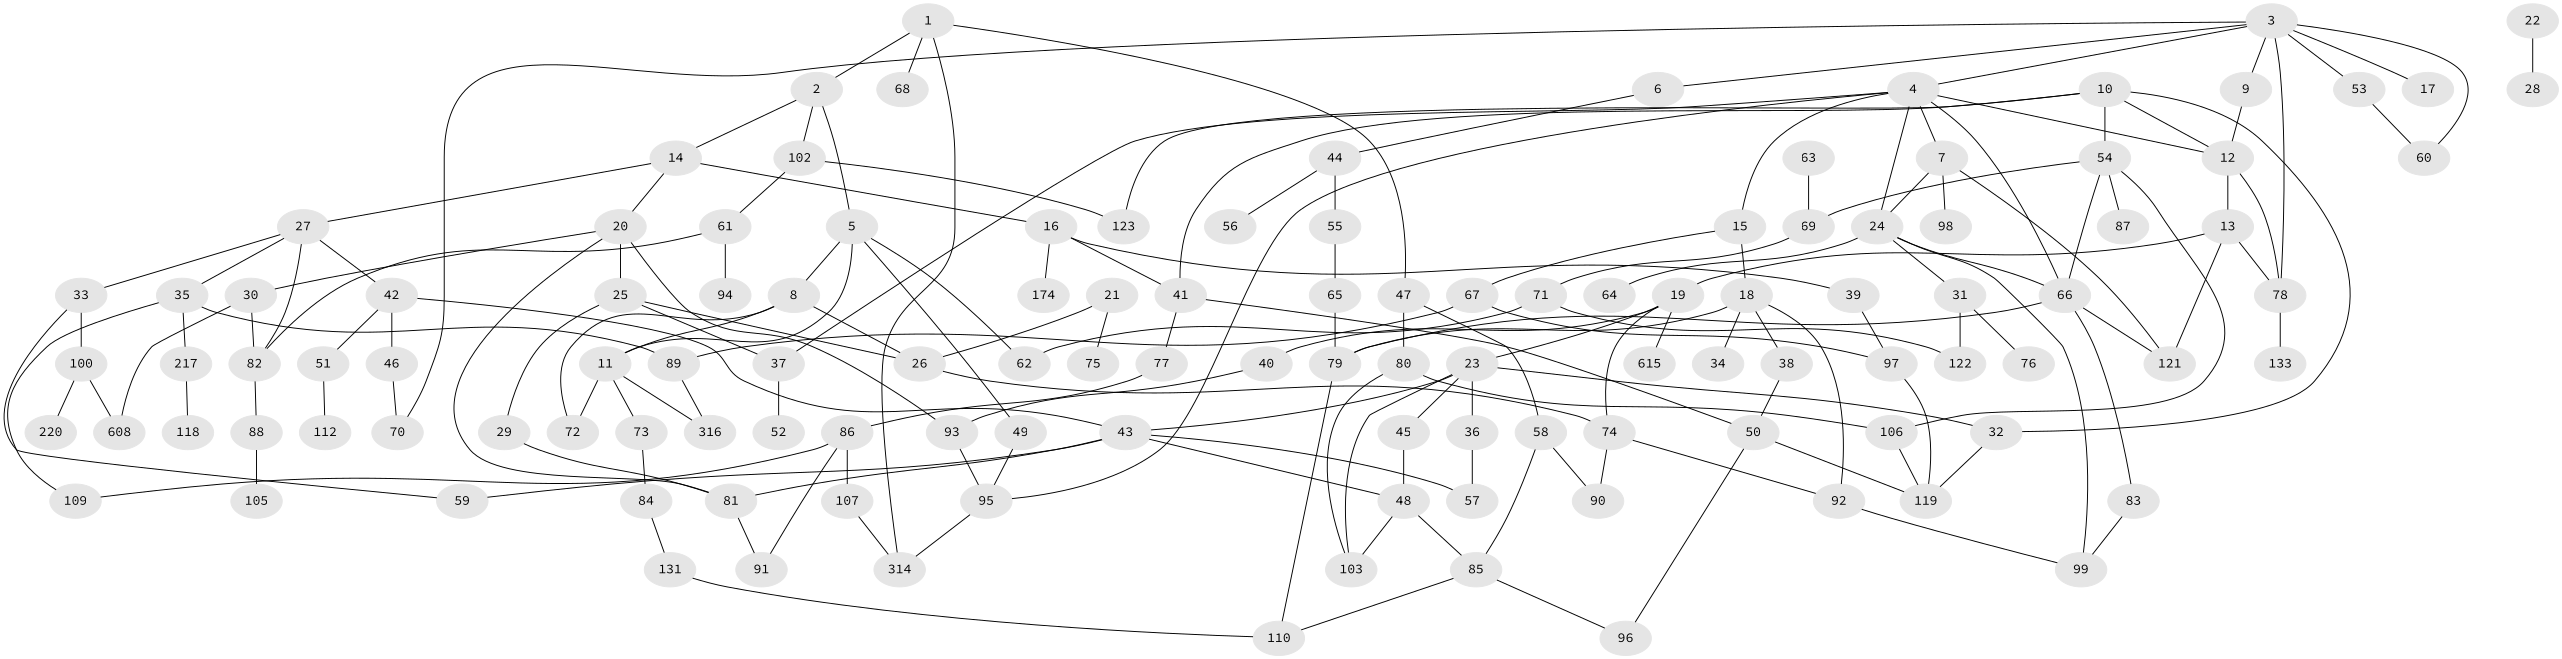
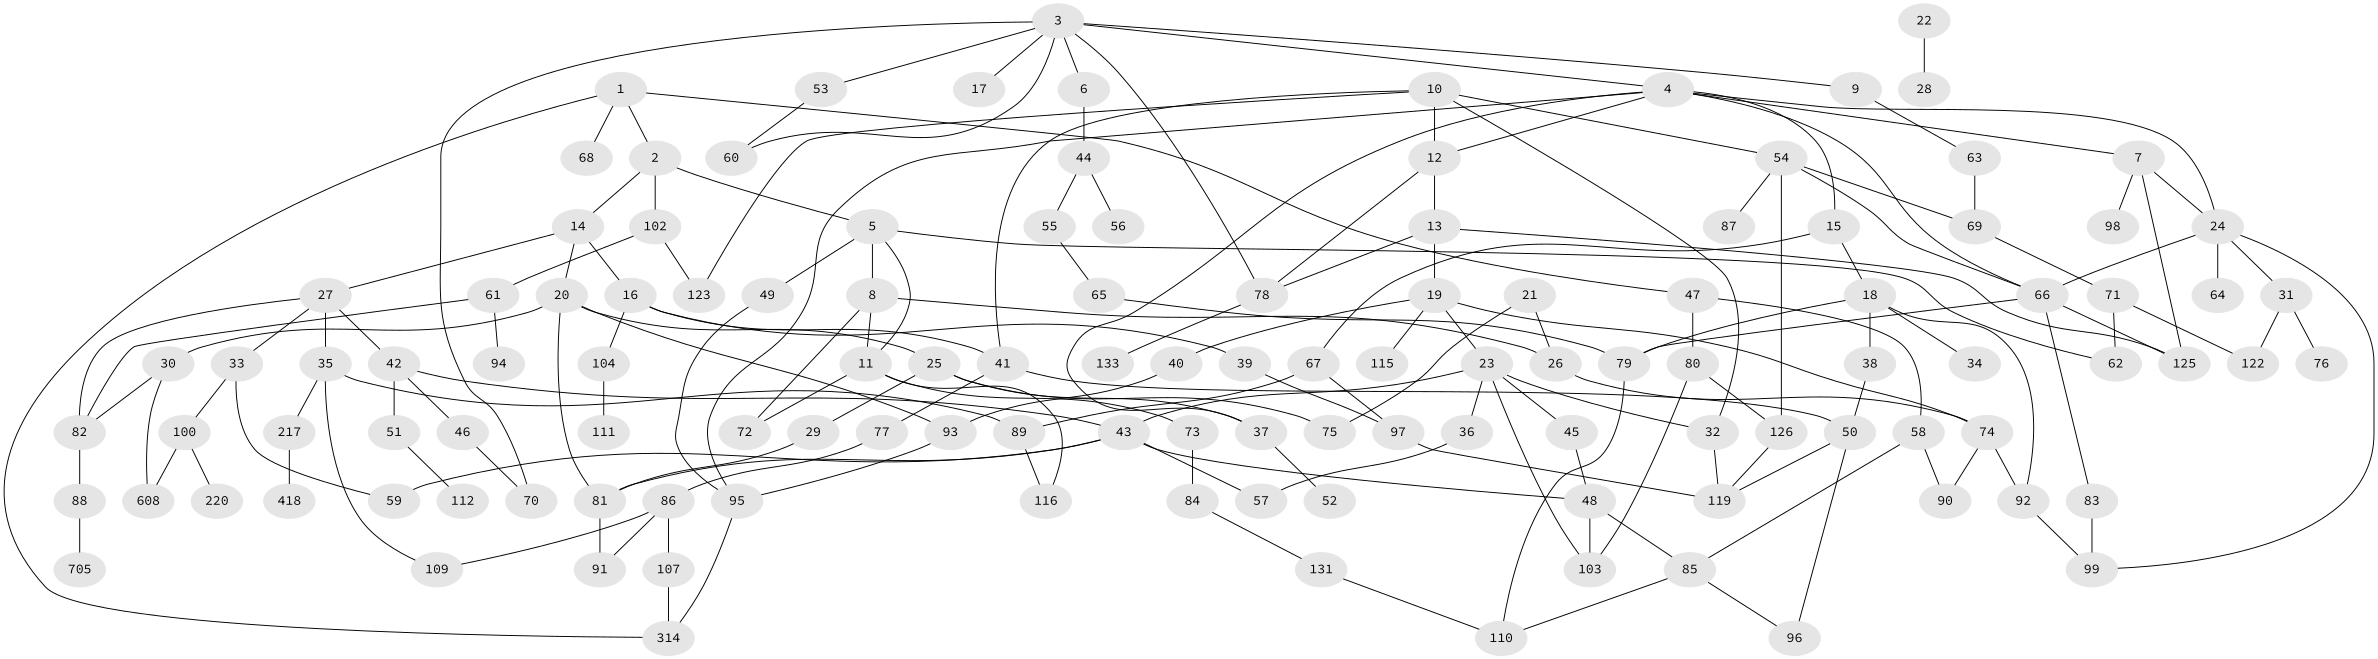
(2235, 129) -> (1905, 118)
(1043, 295) -> (604, 364)
(757, 327) -> (1132, 398)
(1649, 364) -> (1382, 364)
(2170, 364) -> (2184, 364)
(188, 433) -> (289, 501)
none -> (604, 433)
(710, 433) -> (1046, 501)
(1891, 433) -> (1781, 433)
(257, 501) -> (80, 570)
